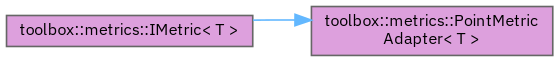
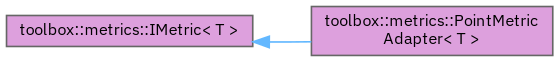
(274, 20) -> (290, 42)
